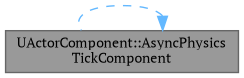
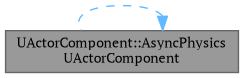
(122, 52) -> (122, 52)
